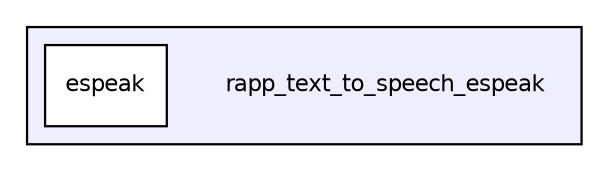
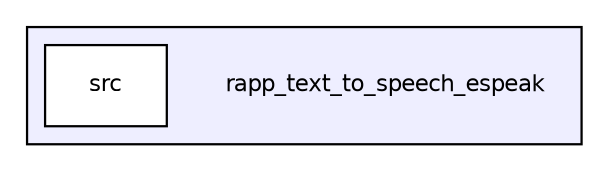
(106, 86) -> (106, 86)
